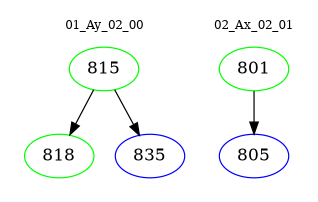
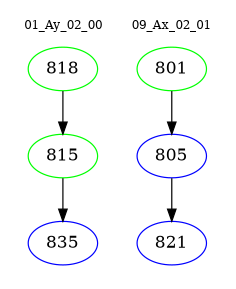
(254, 26) -> (172, 26)
(85, 107) -> (63, 107)
none -> (172, 243)
